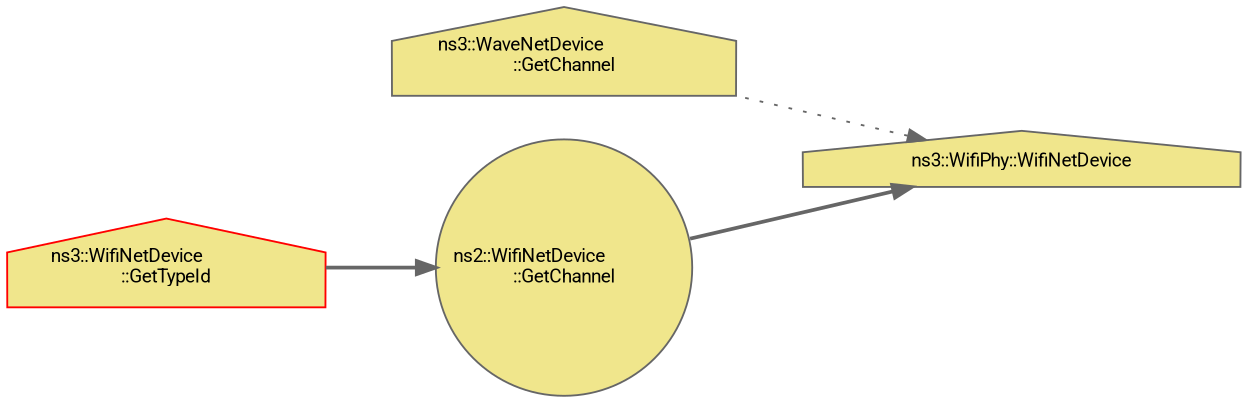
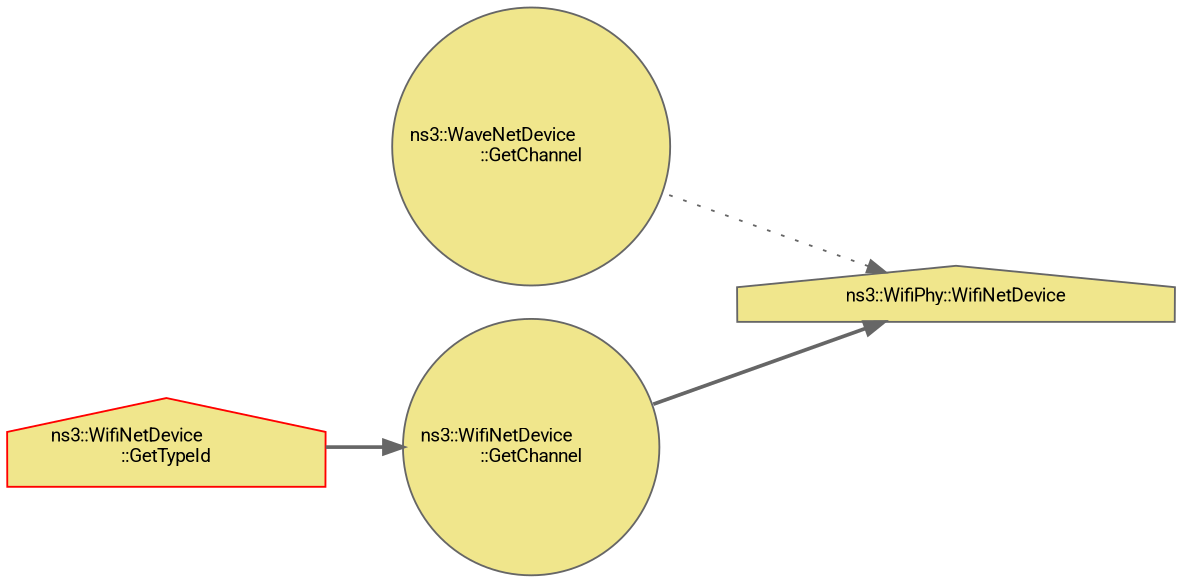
(564, 56) -> (531, 146)
(564, 268) -> (531, 447)
